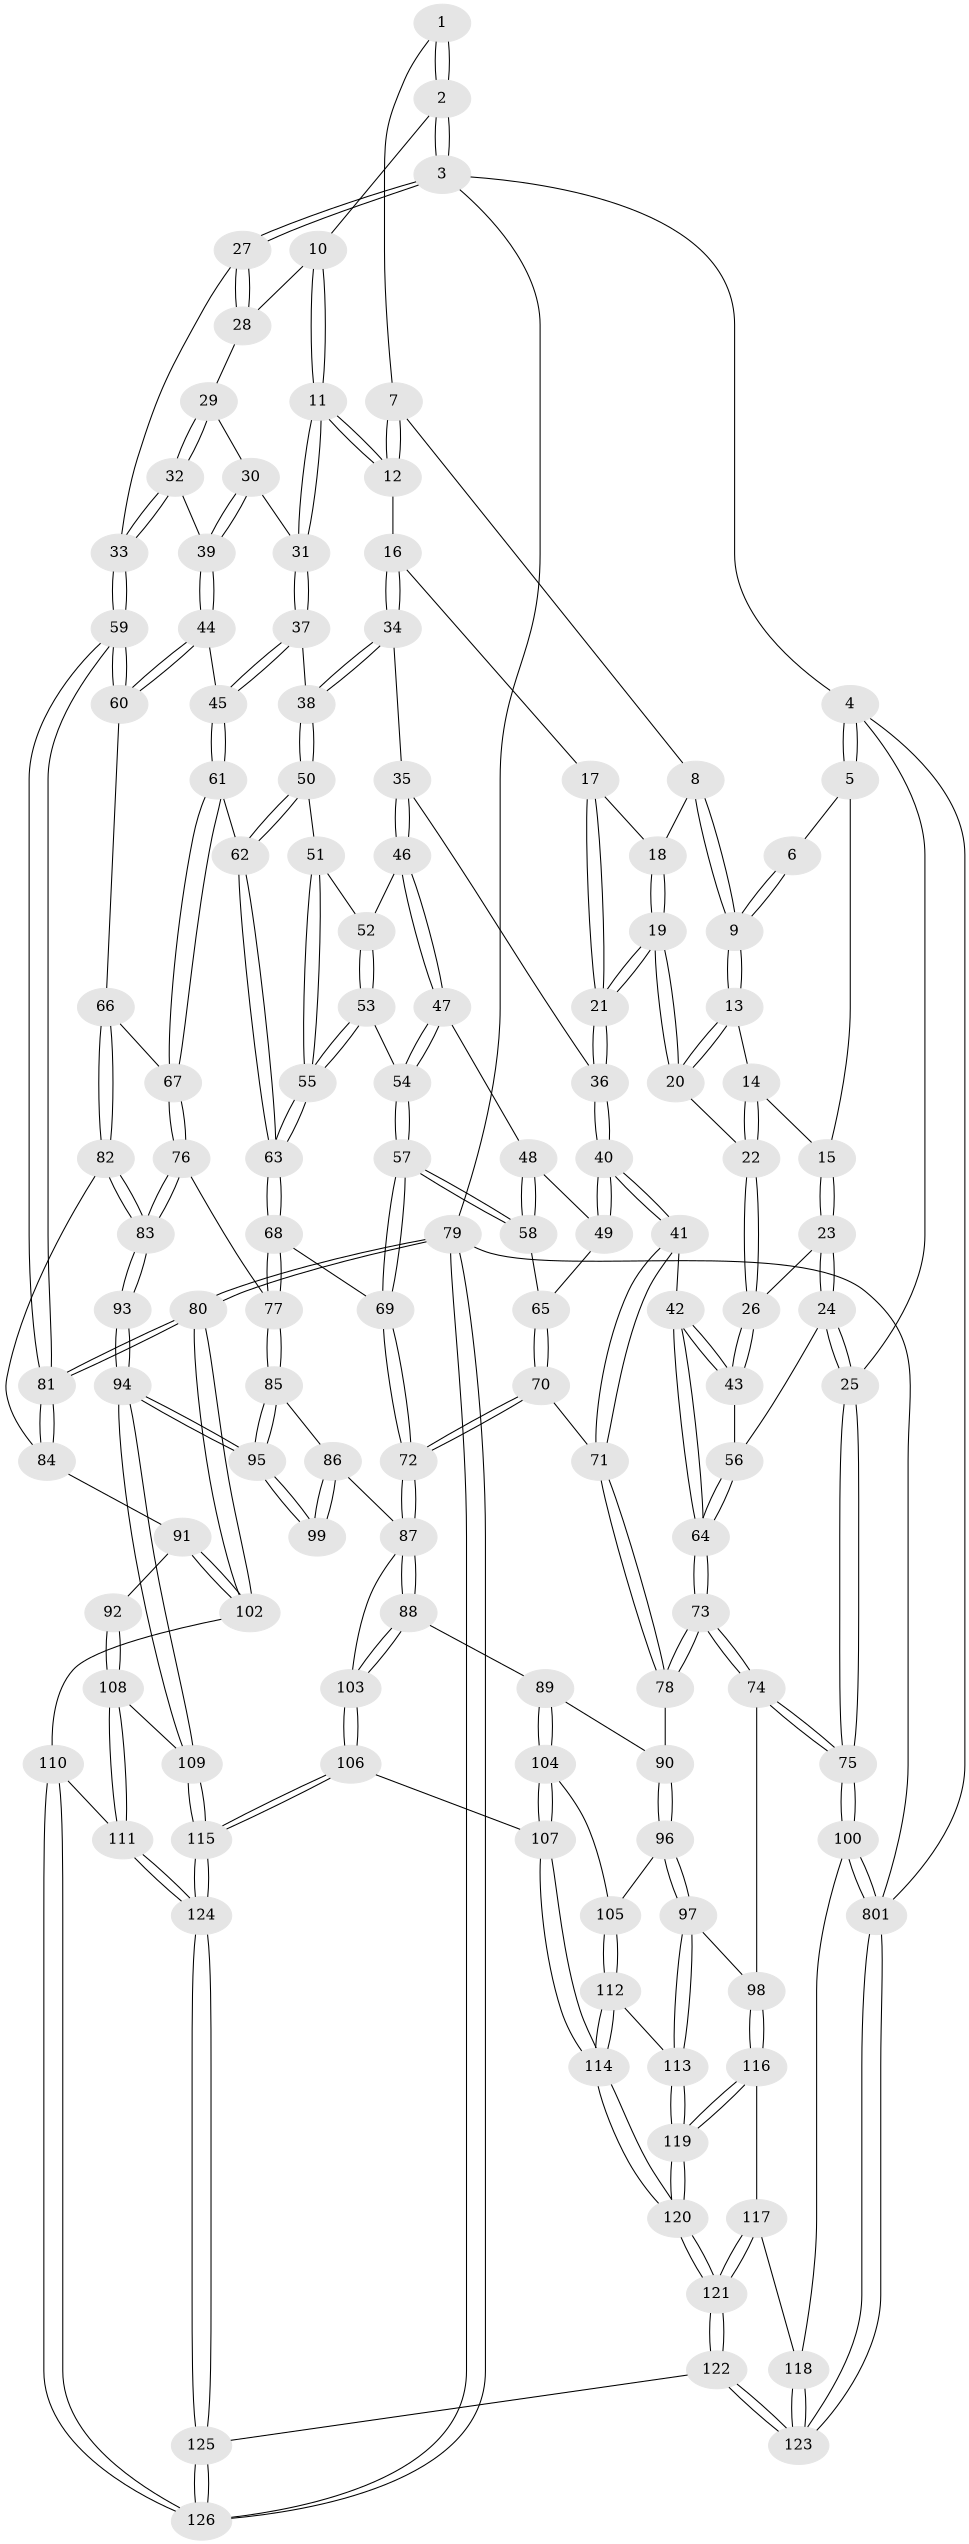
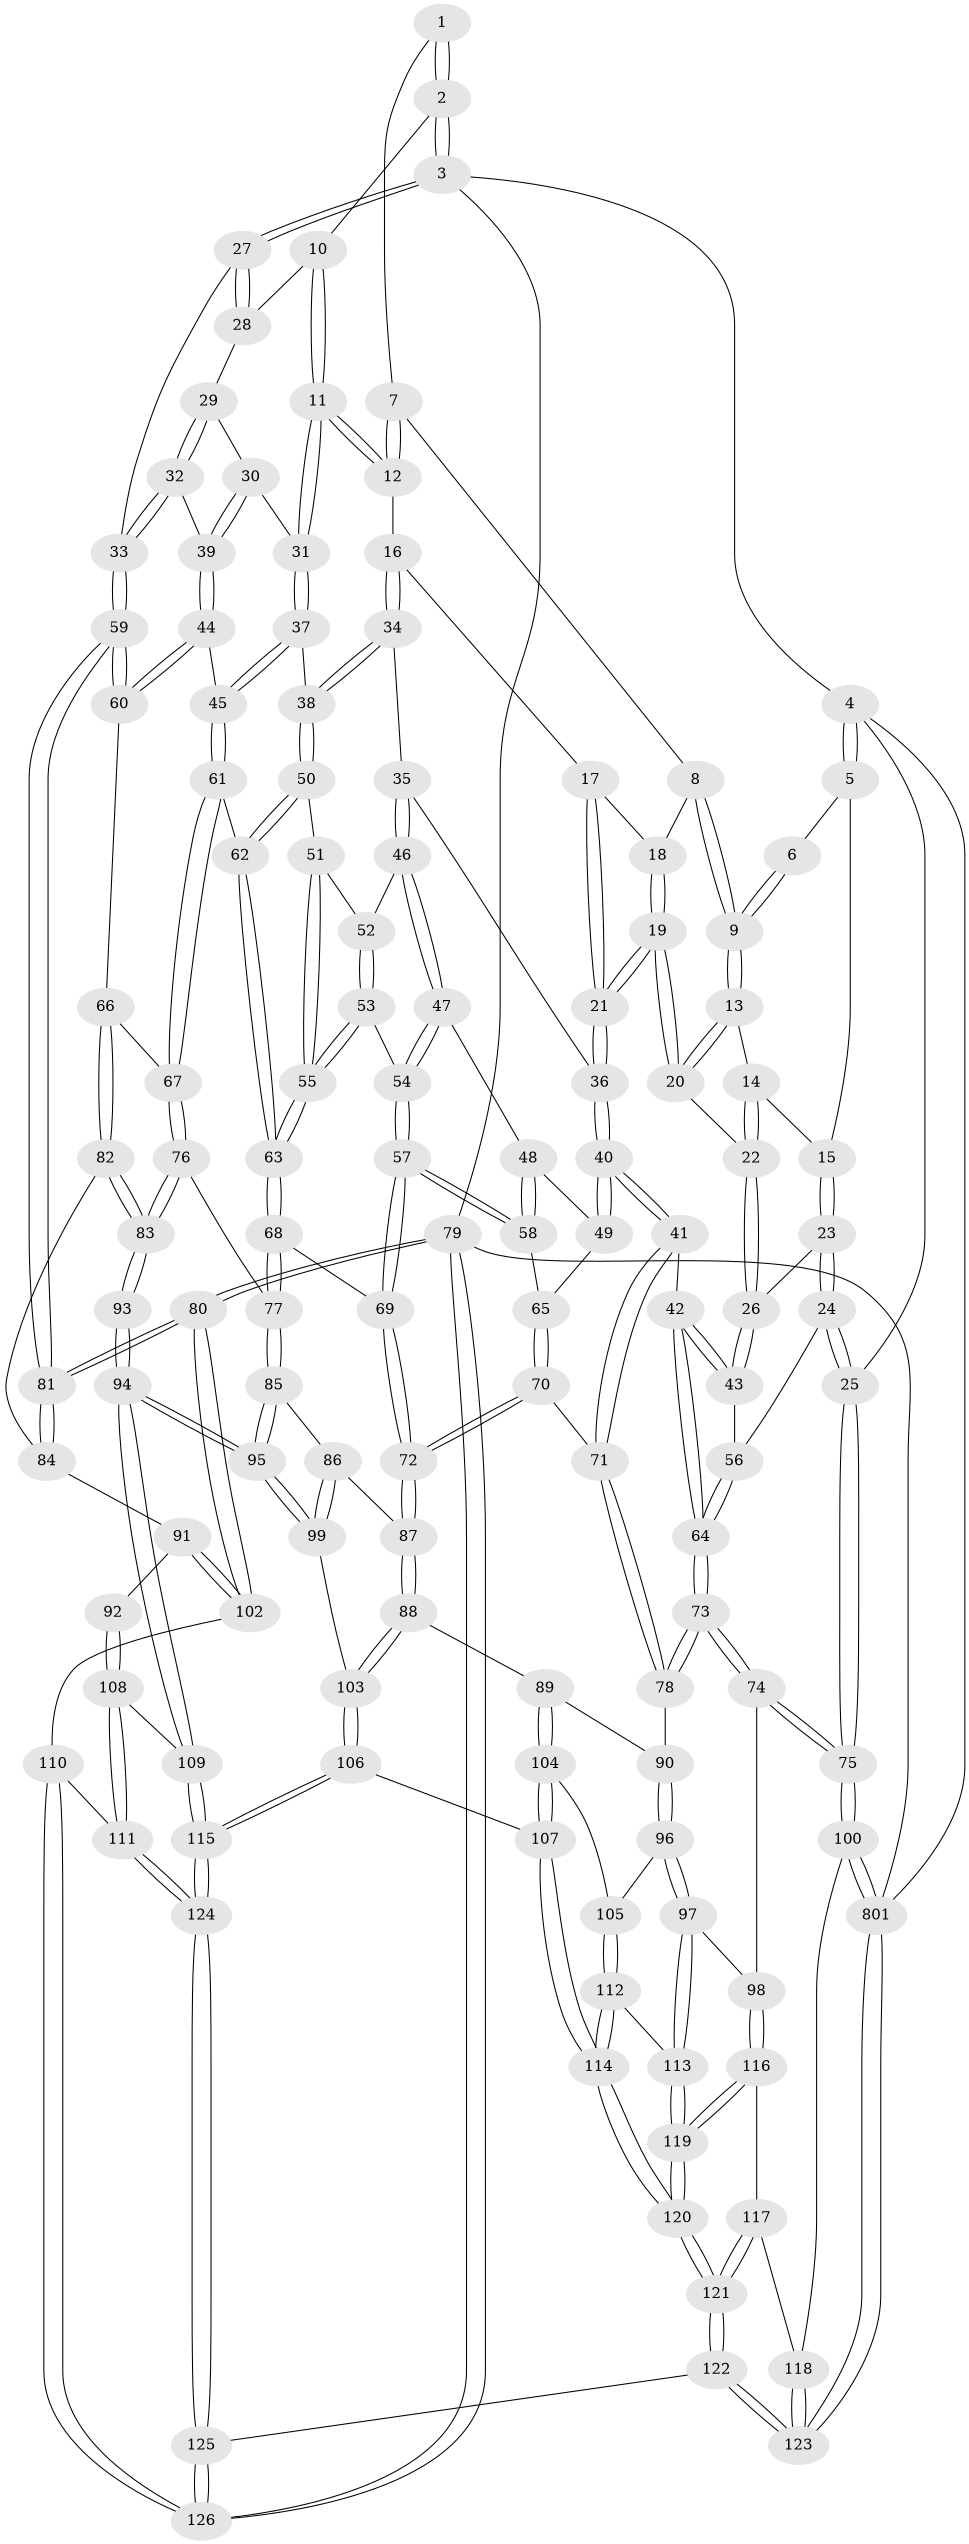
(365, 1609) -> (332, 1613)
